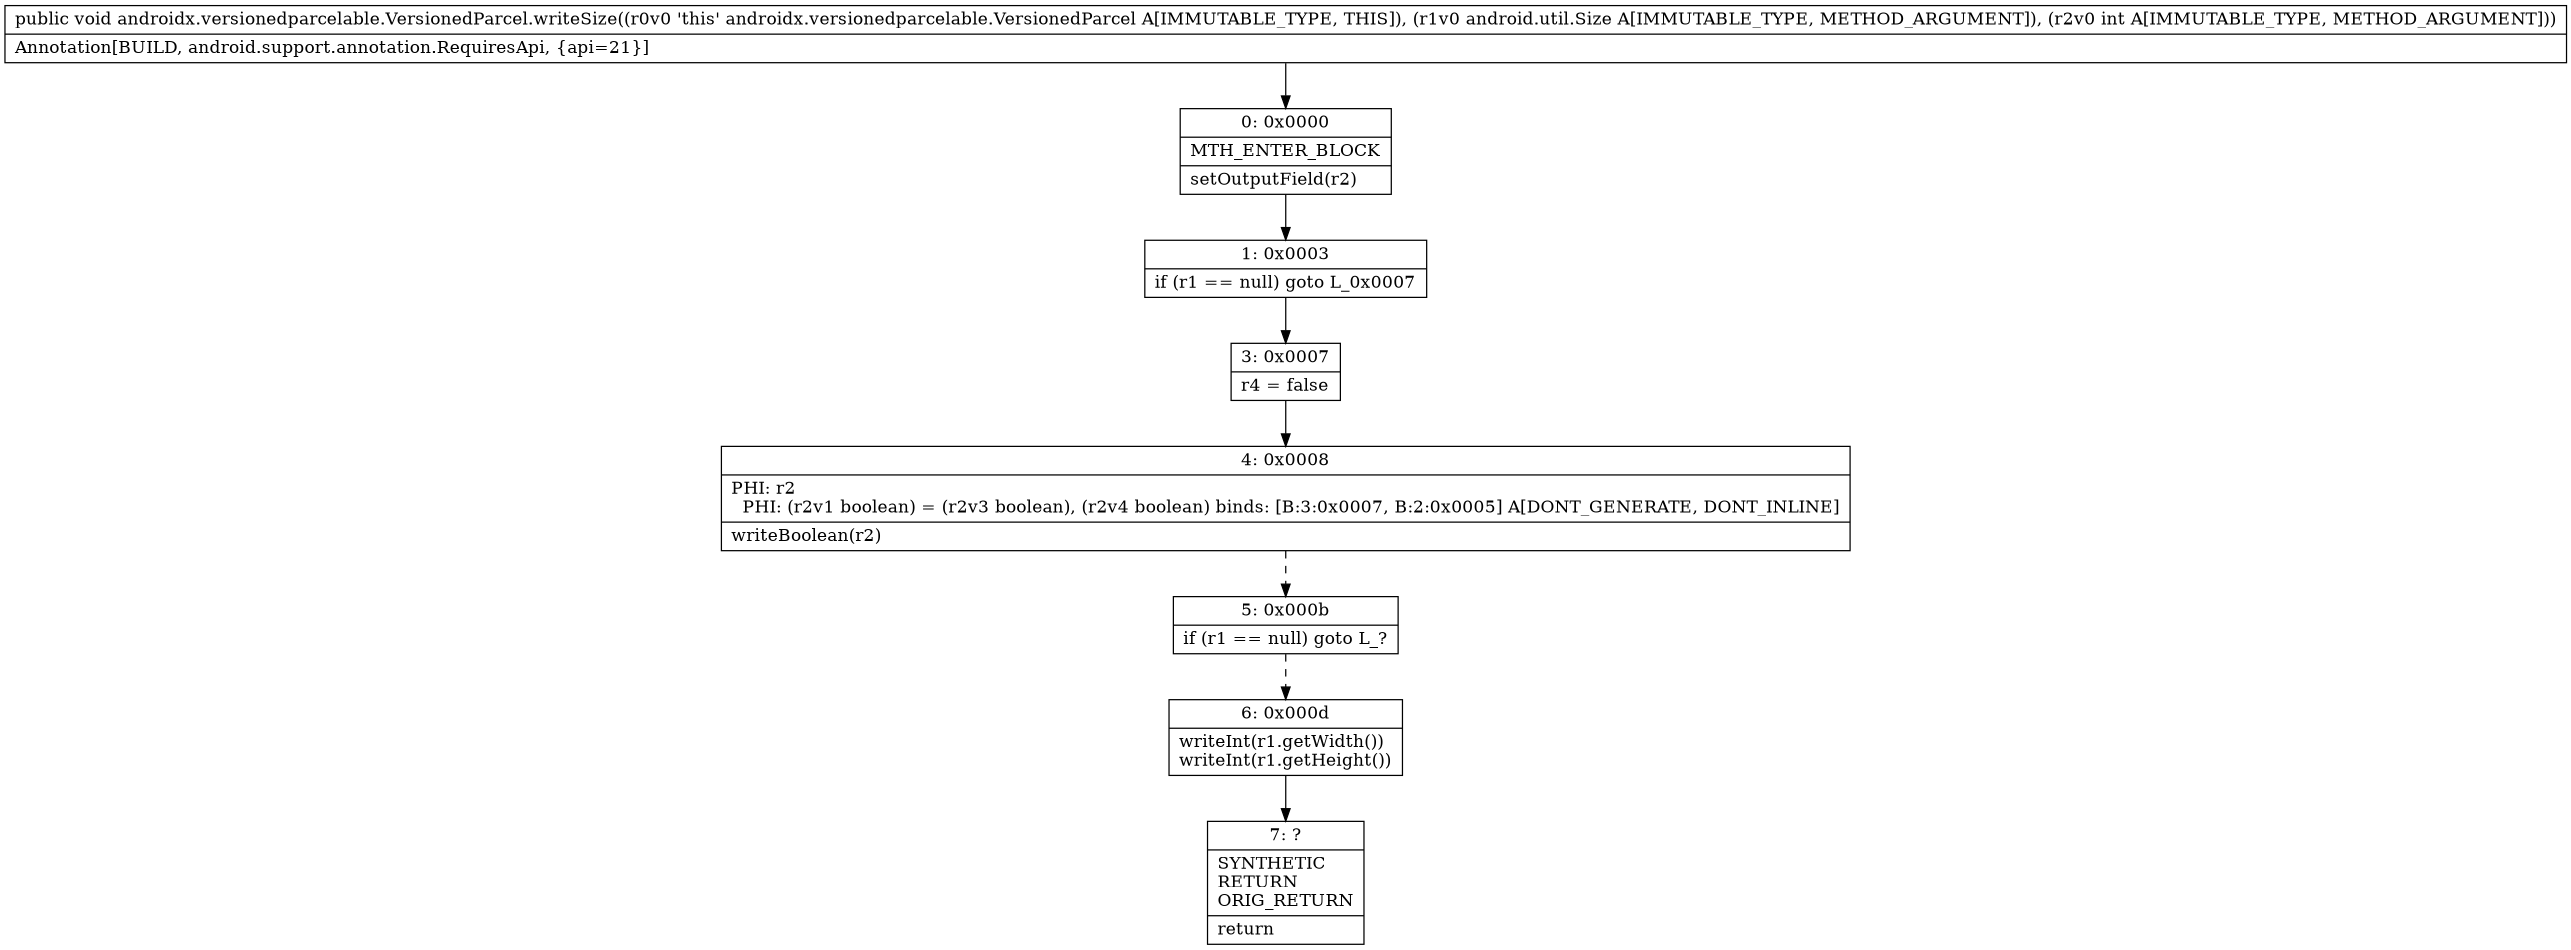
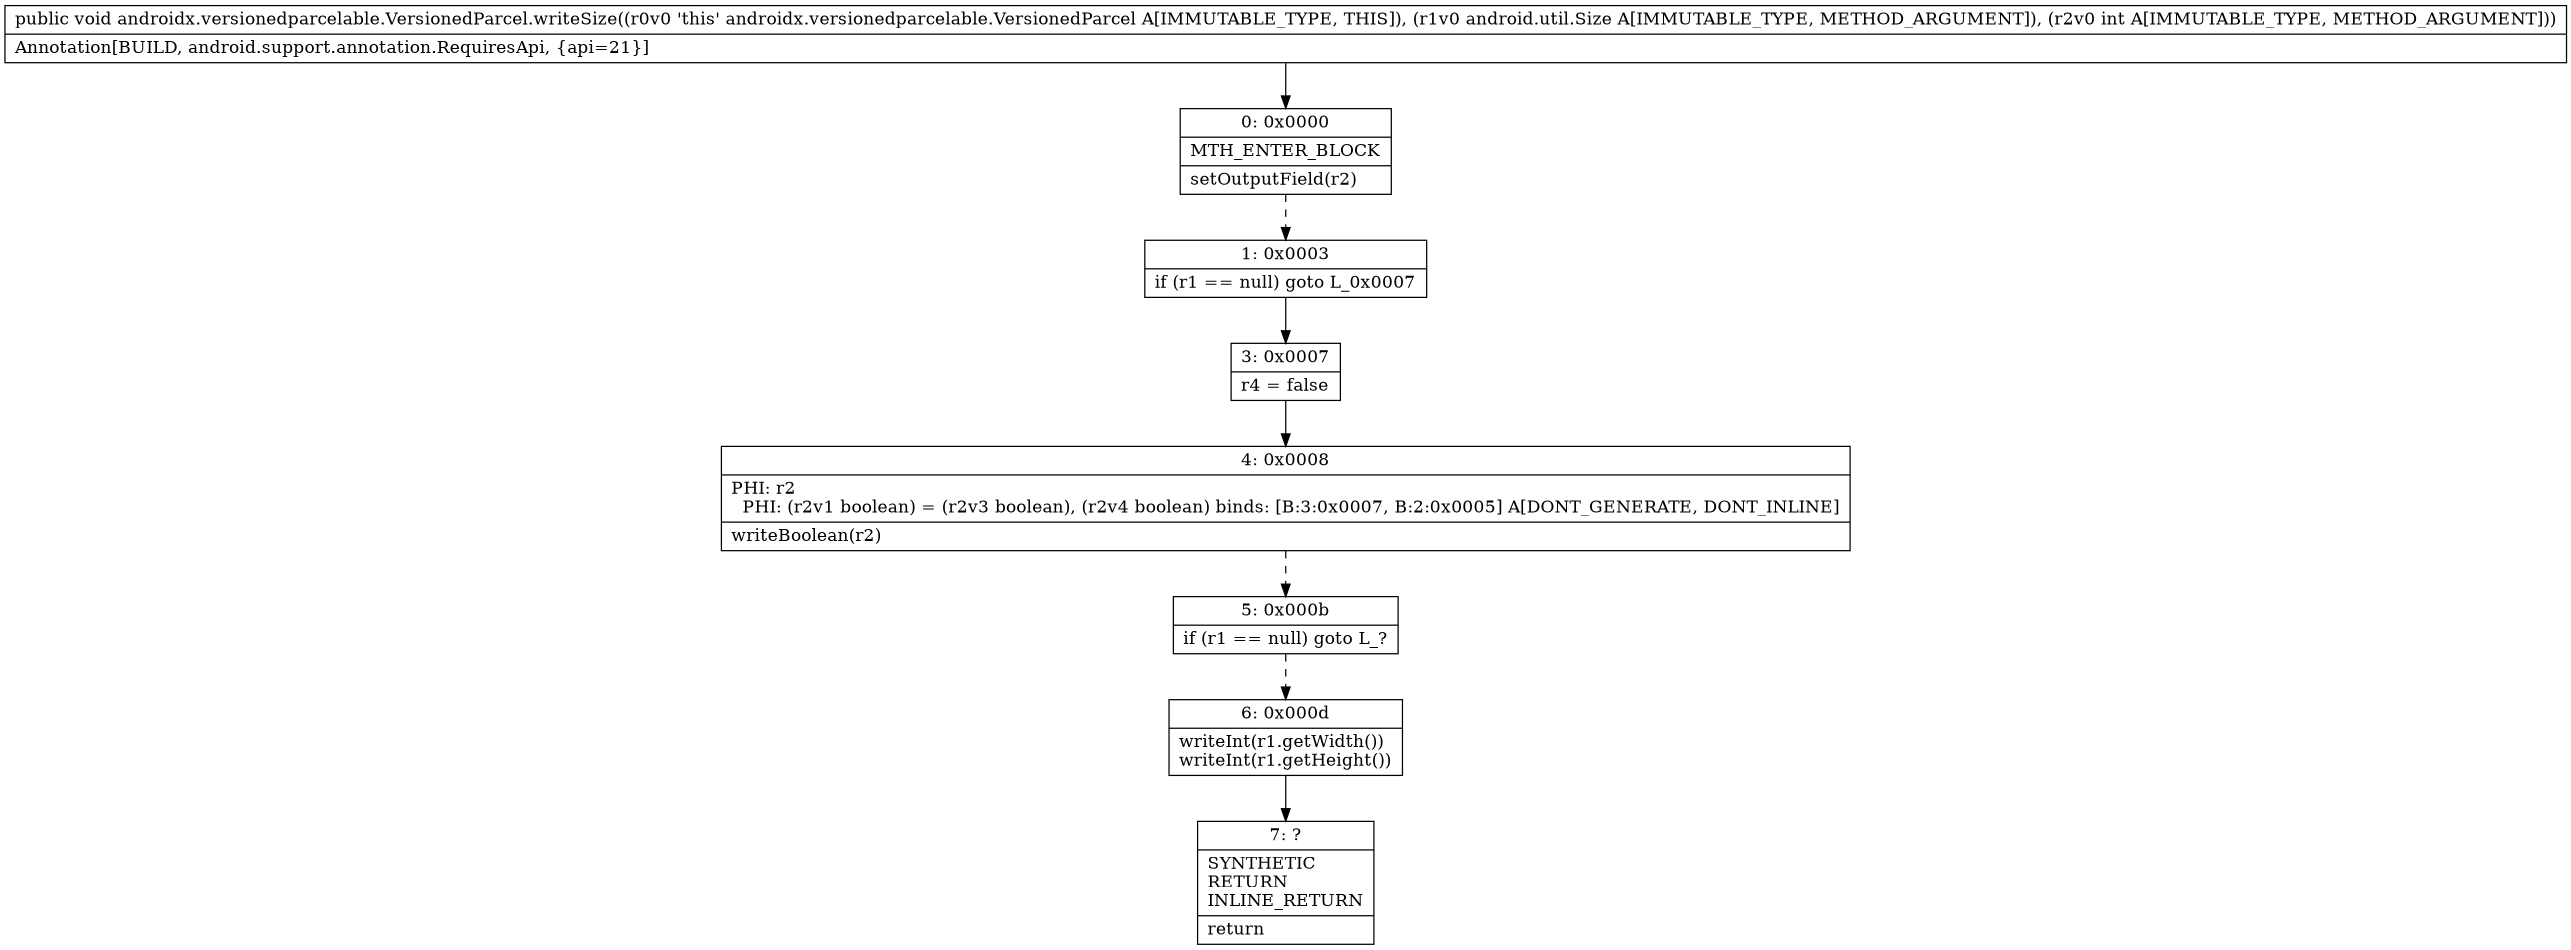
(1286, 211) -> (1286, 211)
(1286, 901) -> (1286, 901)
